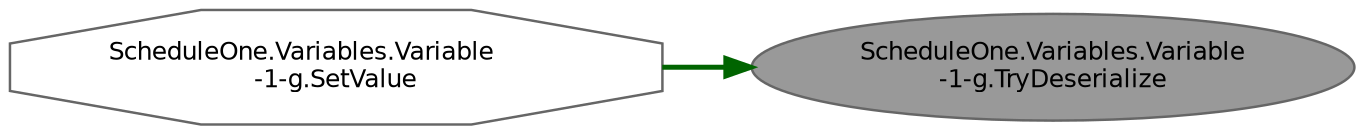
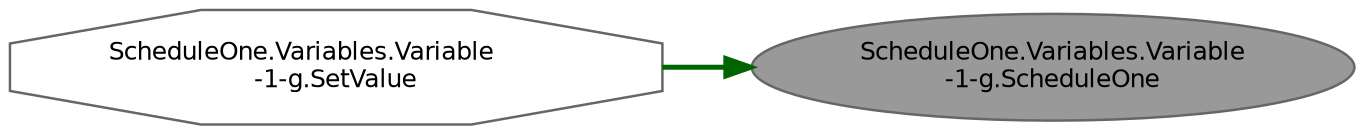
(1053, 67) -> (1053, 67)
